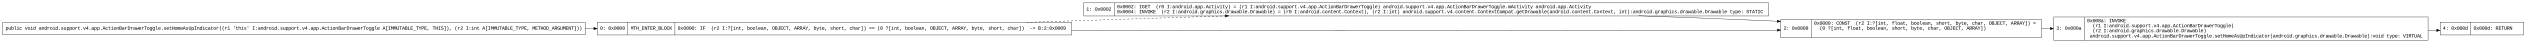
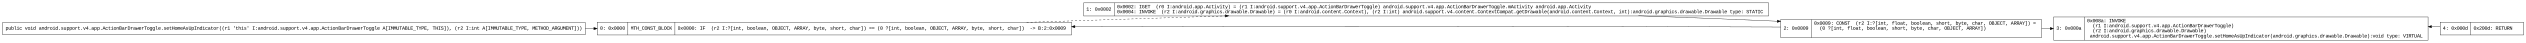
(651, 28) -> (651, 28)
(2497, 28) -> (2497, 28)
(2432, 30) -> (2436, 27)
(1424, 31) -> (1428, 26)
